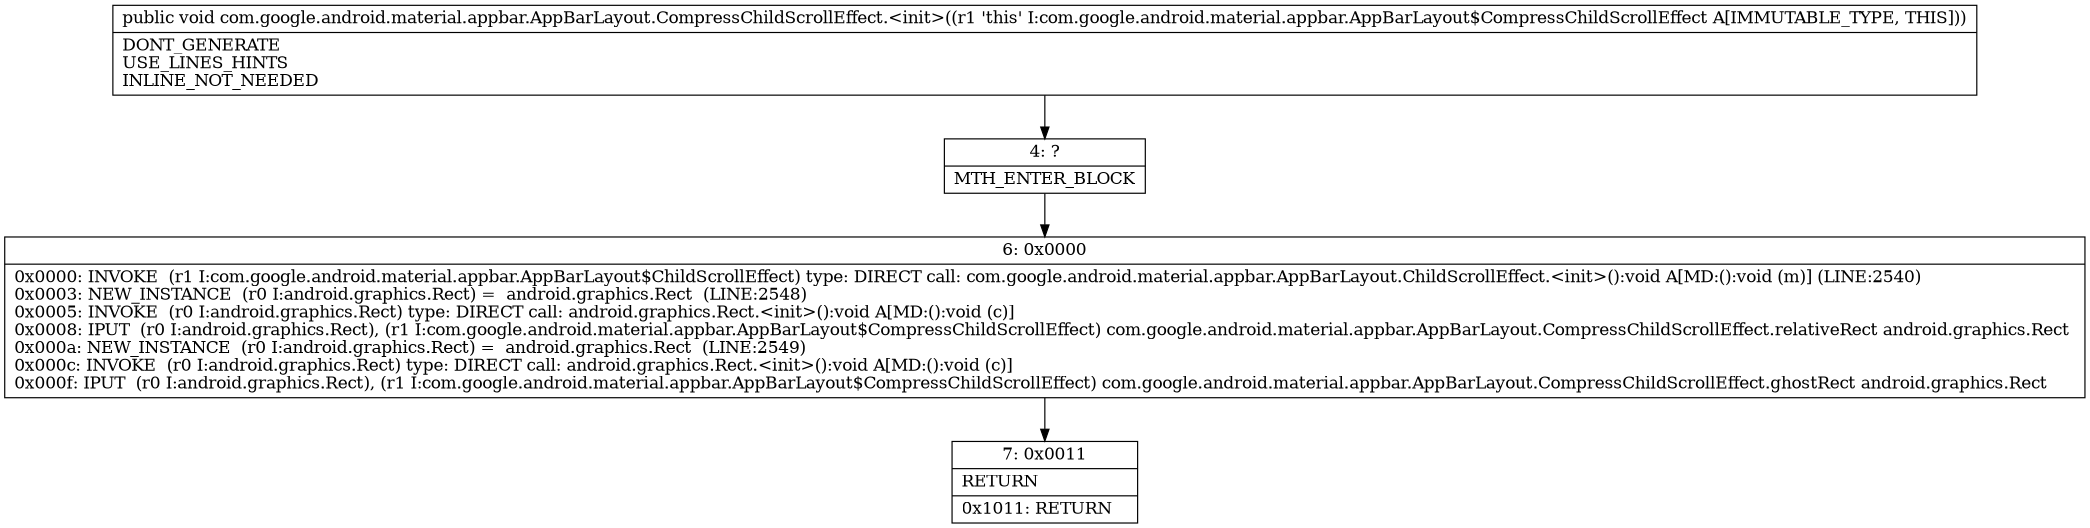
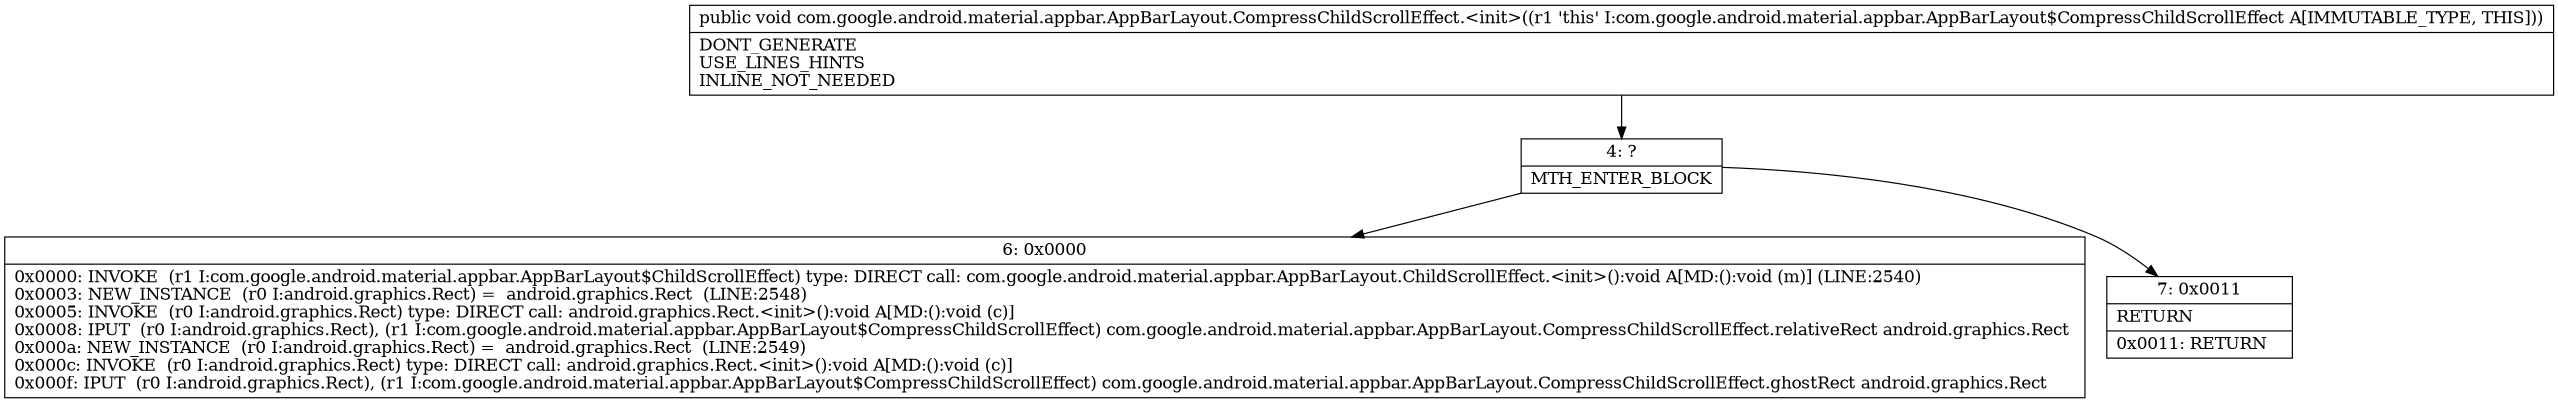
(1045, 413) -> (1942, 191)
(1045, 509) -> (2200, 344)
